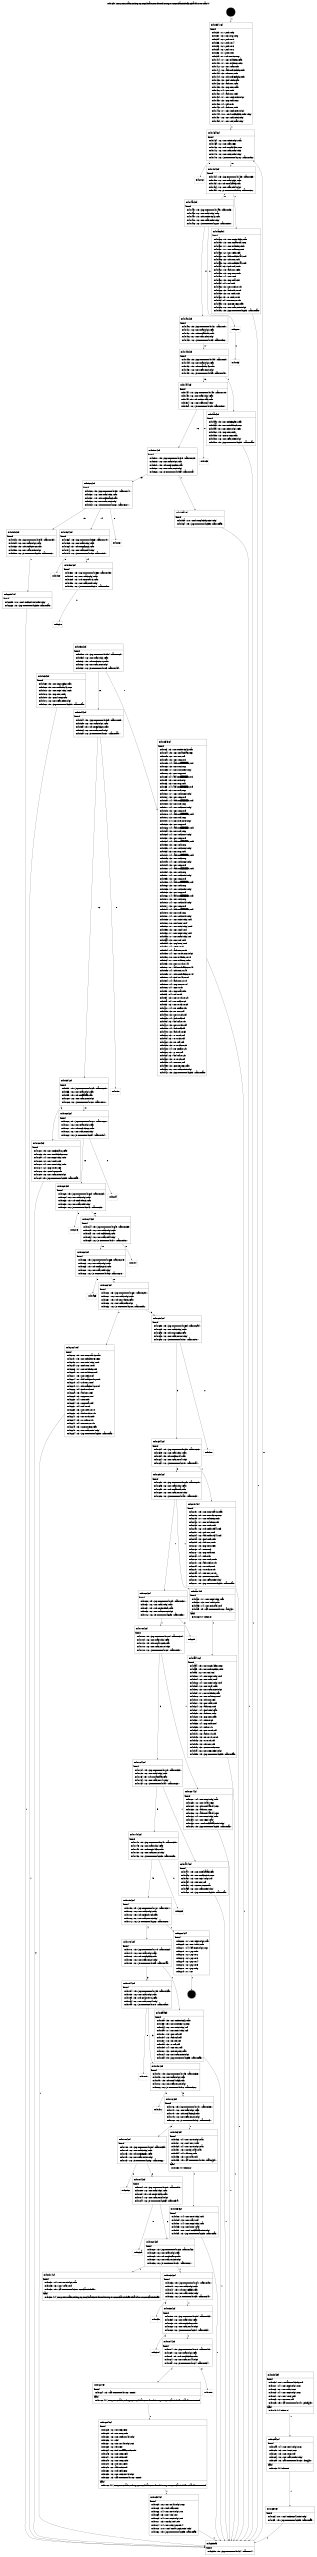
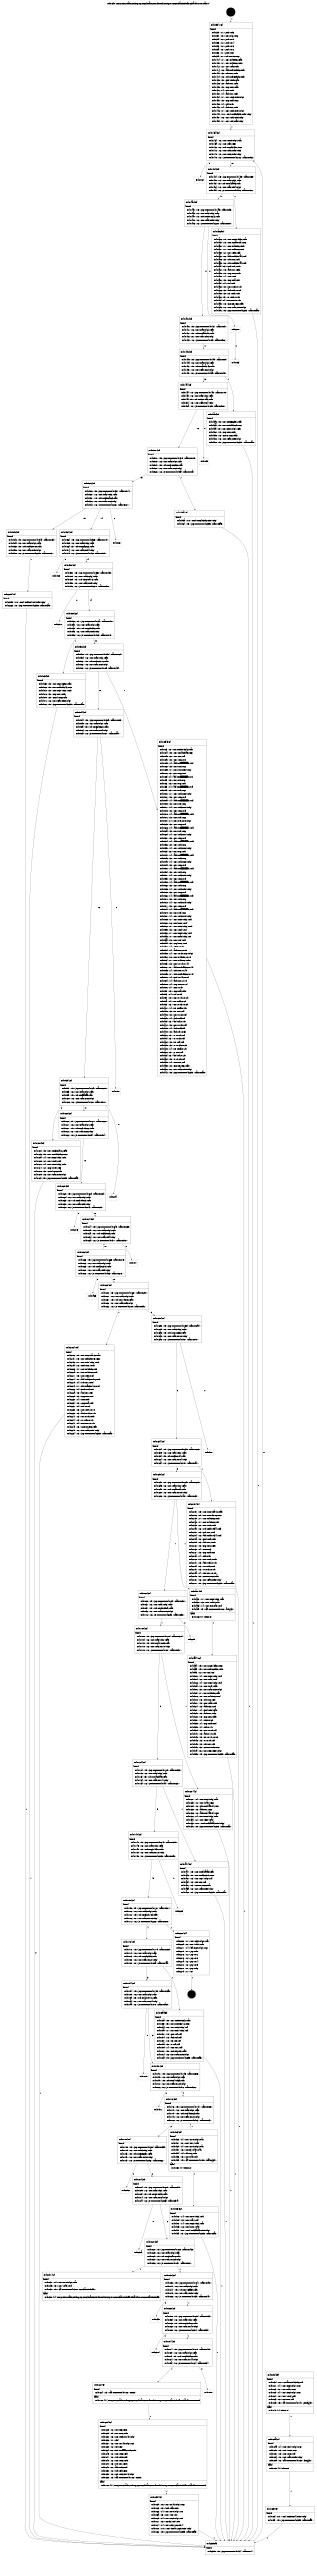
(223, 197) -> (220, 196)
none -> (90, 625)
(100, 1166) -> (118, 1148)
(101, 1246) -> (104, 1247)
(183, 2093) -> (183, 2093)
(189, 2126) -> (191, 2127)
